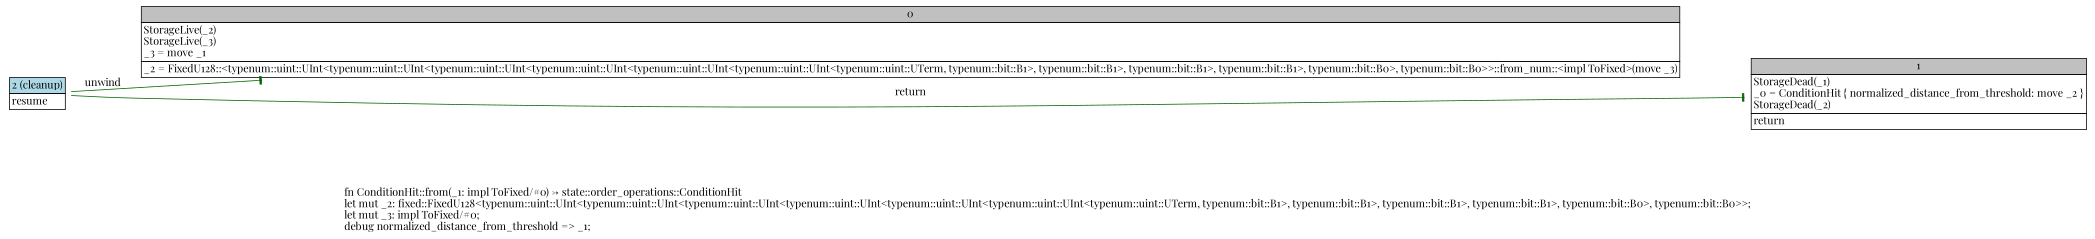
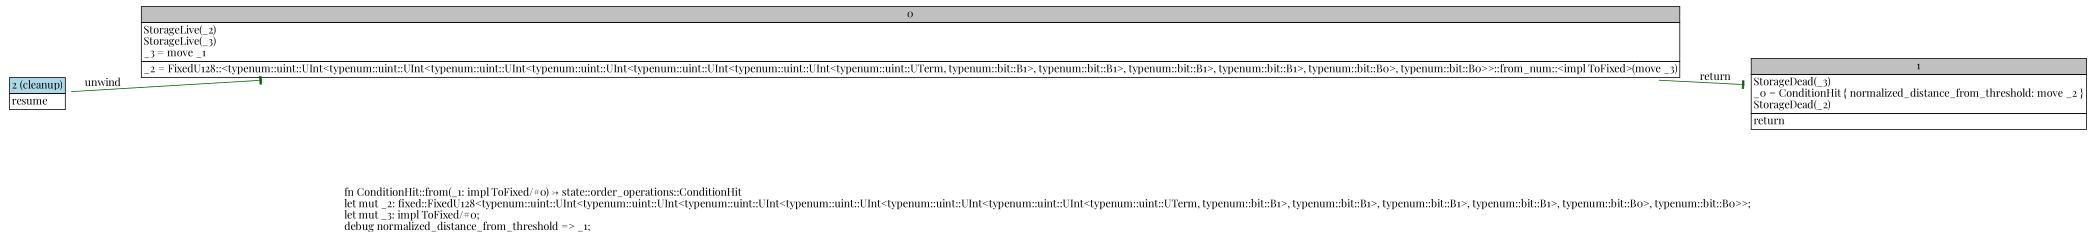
(1792, 82) -> (1792, 82)
(906, 107) -> (1700, 82)
